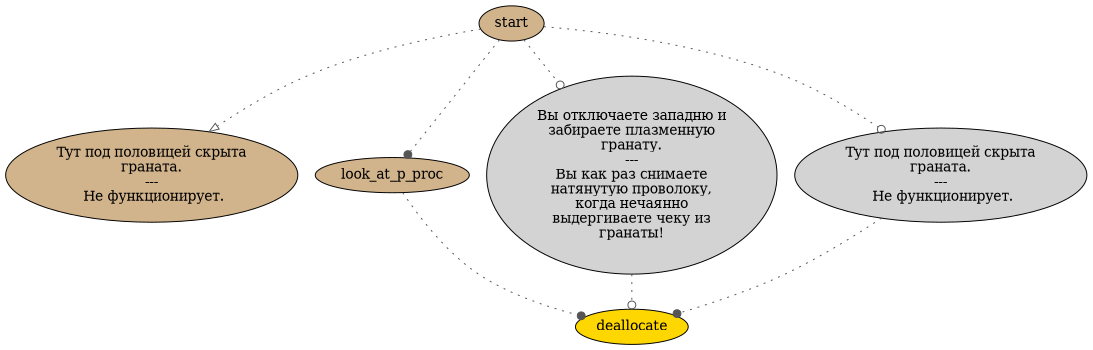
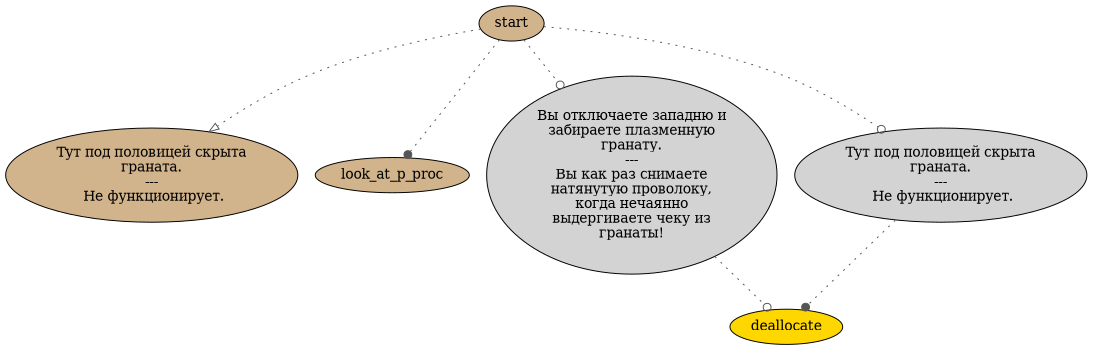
(477, 273) -> none
